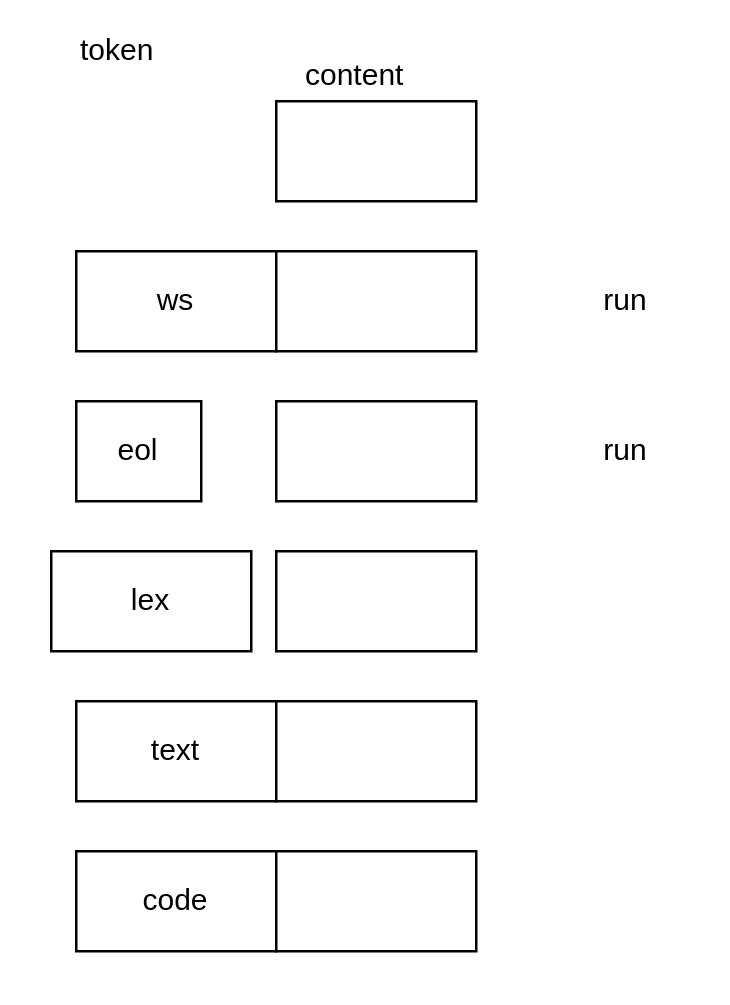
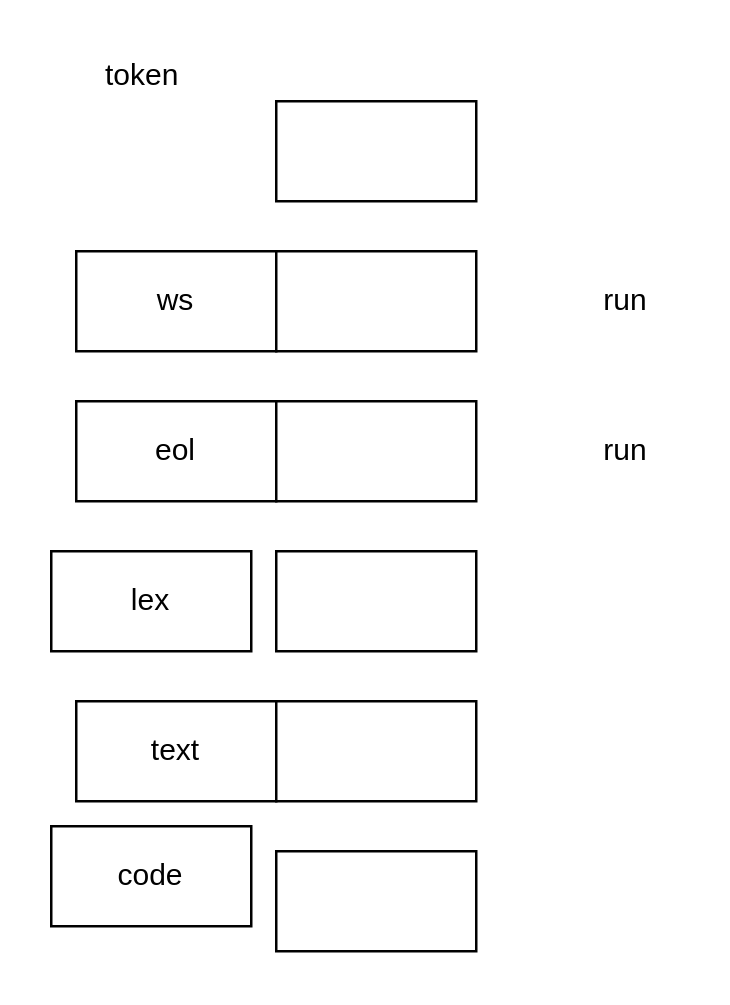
(126, 51) -> (151, 76)
(351, 76) -> none
(139, 451) -> (176, 451)
(176, 901) -> (151, 876)
